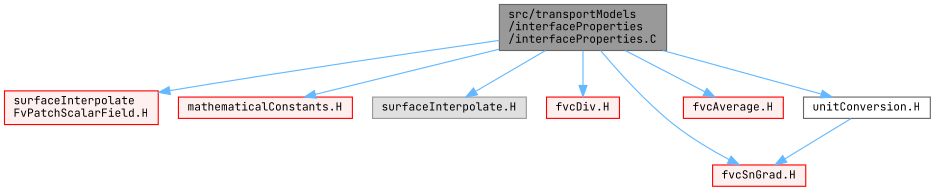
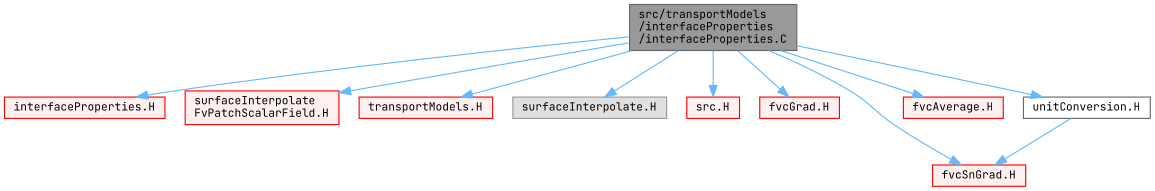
none -> (85, 108)
(265, 108) -> (426, 108)
(583, 108) -> (713, 108)
none -> (800, 108)
